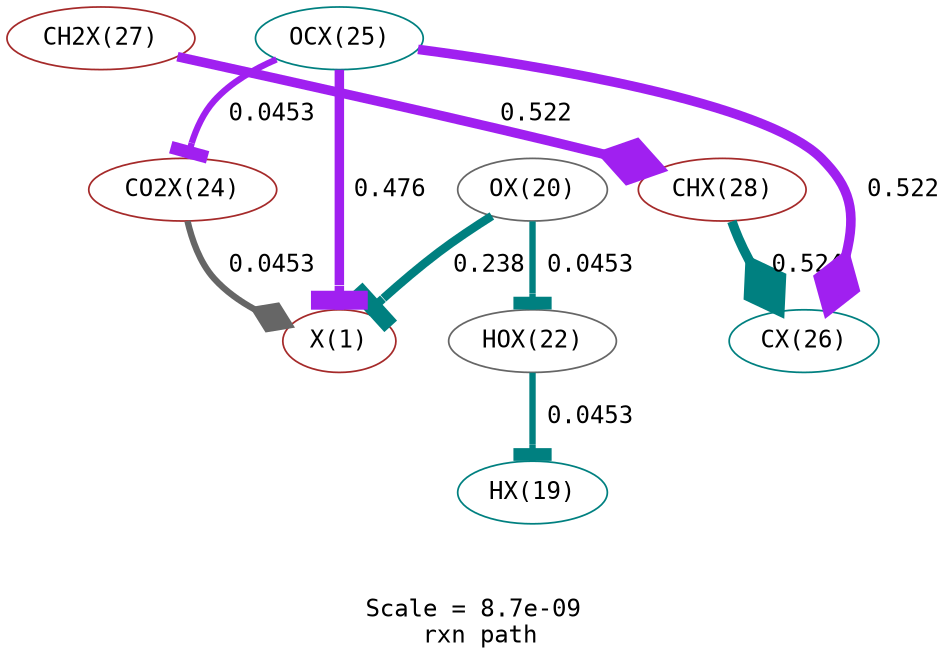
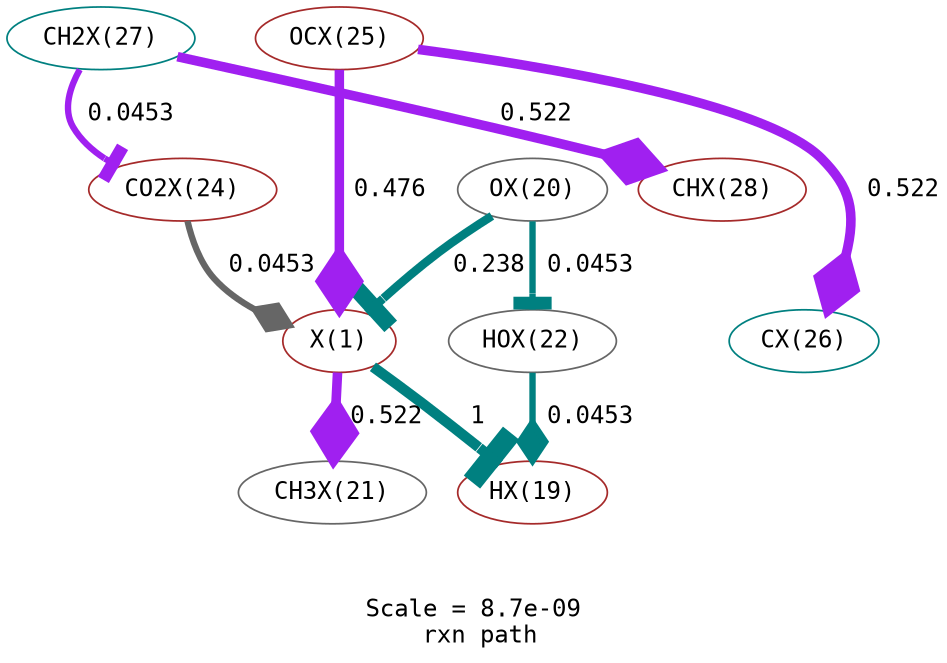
(101, 38) -> (101, 38)
(339, 38) -> (339, 38)
(224, 91) -> (70, 120)
(339, 178) -> (339, 178)
(740, 242) -> none
none -> (426, 406)
(533, 409) -> (533, 409)
none -> (332, 492)
(533, 492) -> (533, 492)
